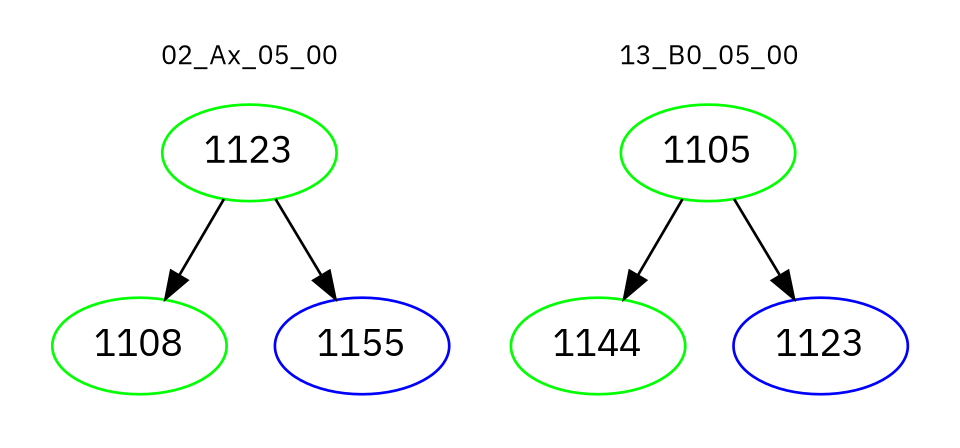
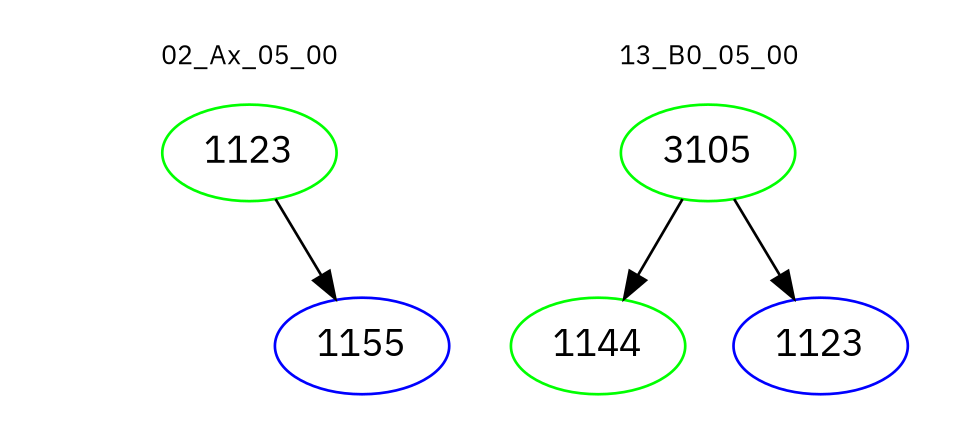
(708, 153) -> (708, 153)
(139, 346) -> none
